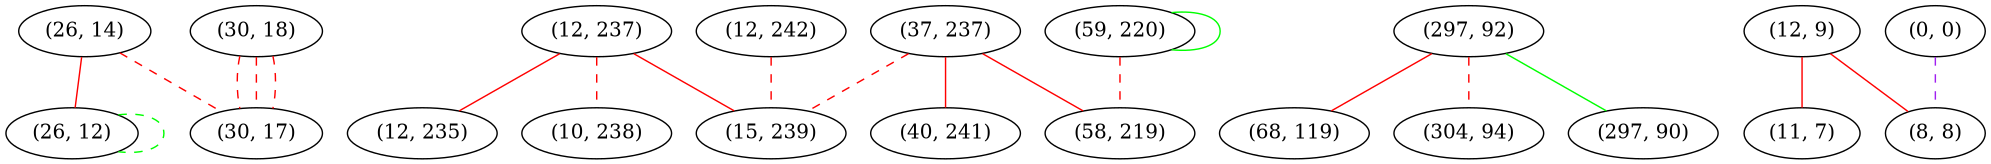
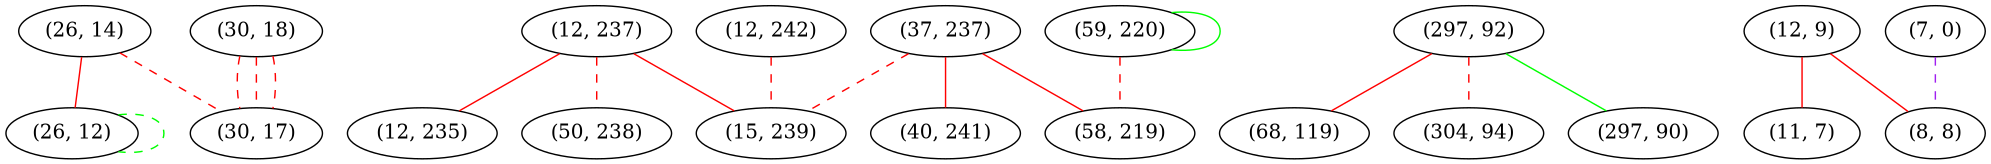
(1935, 31) -> (1935, 31)
(597, 133) -> (597, 133)
